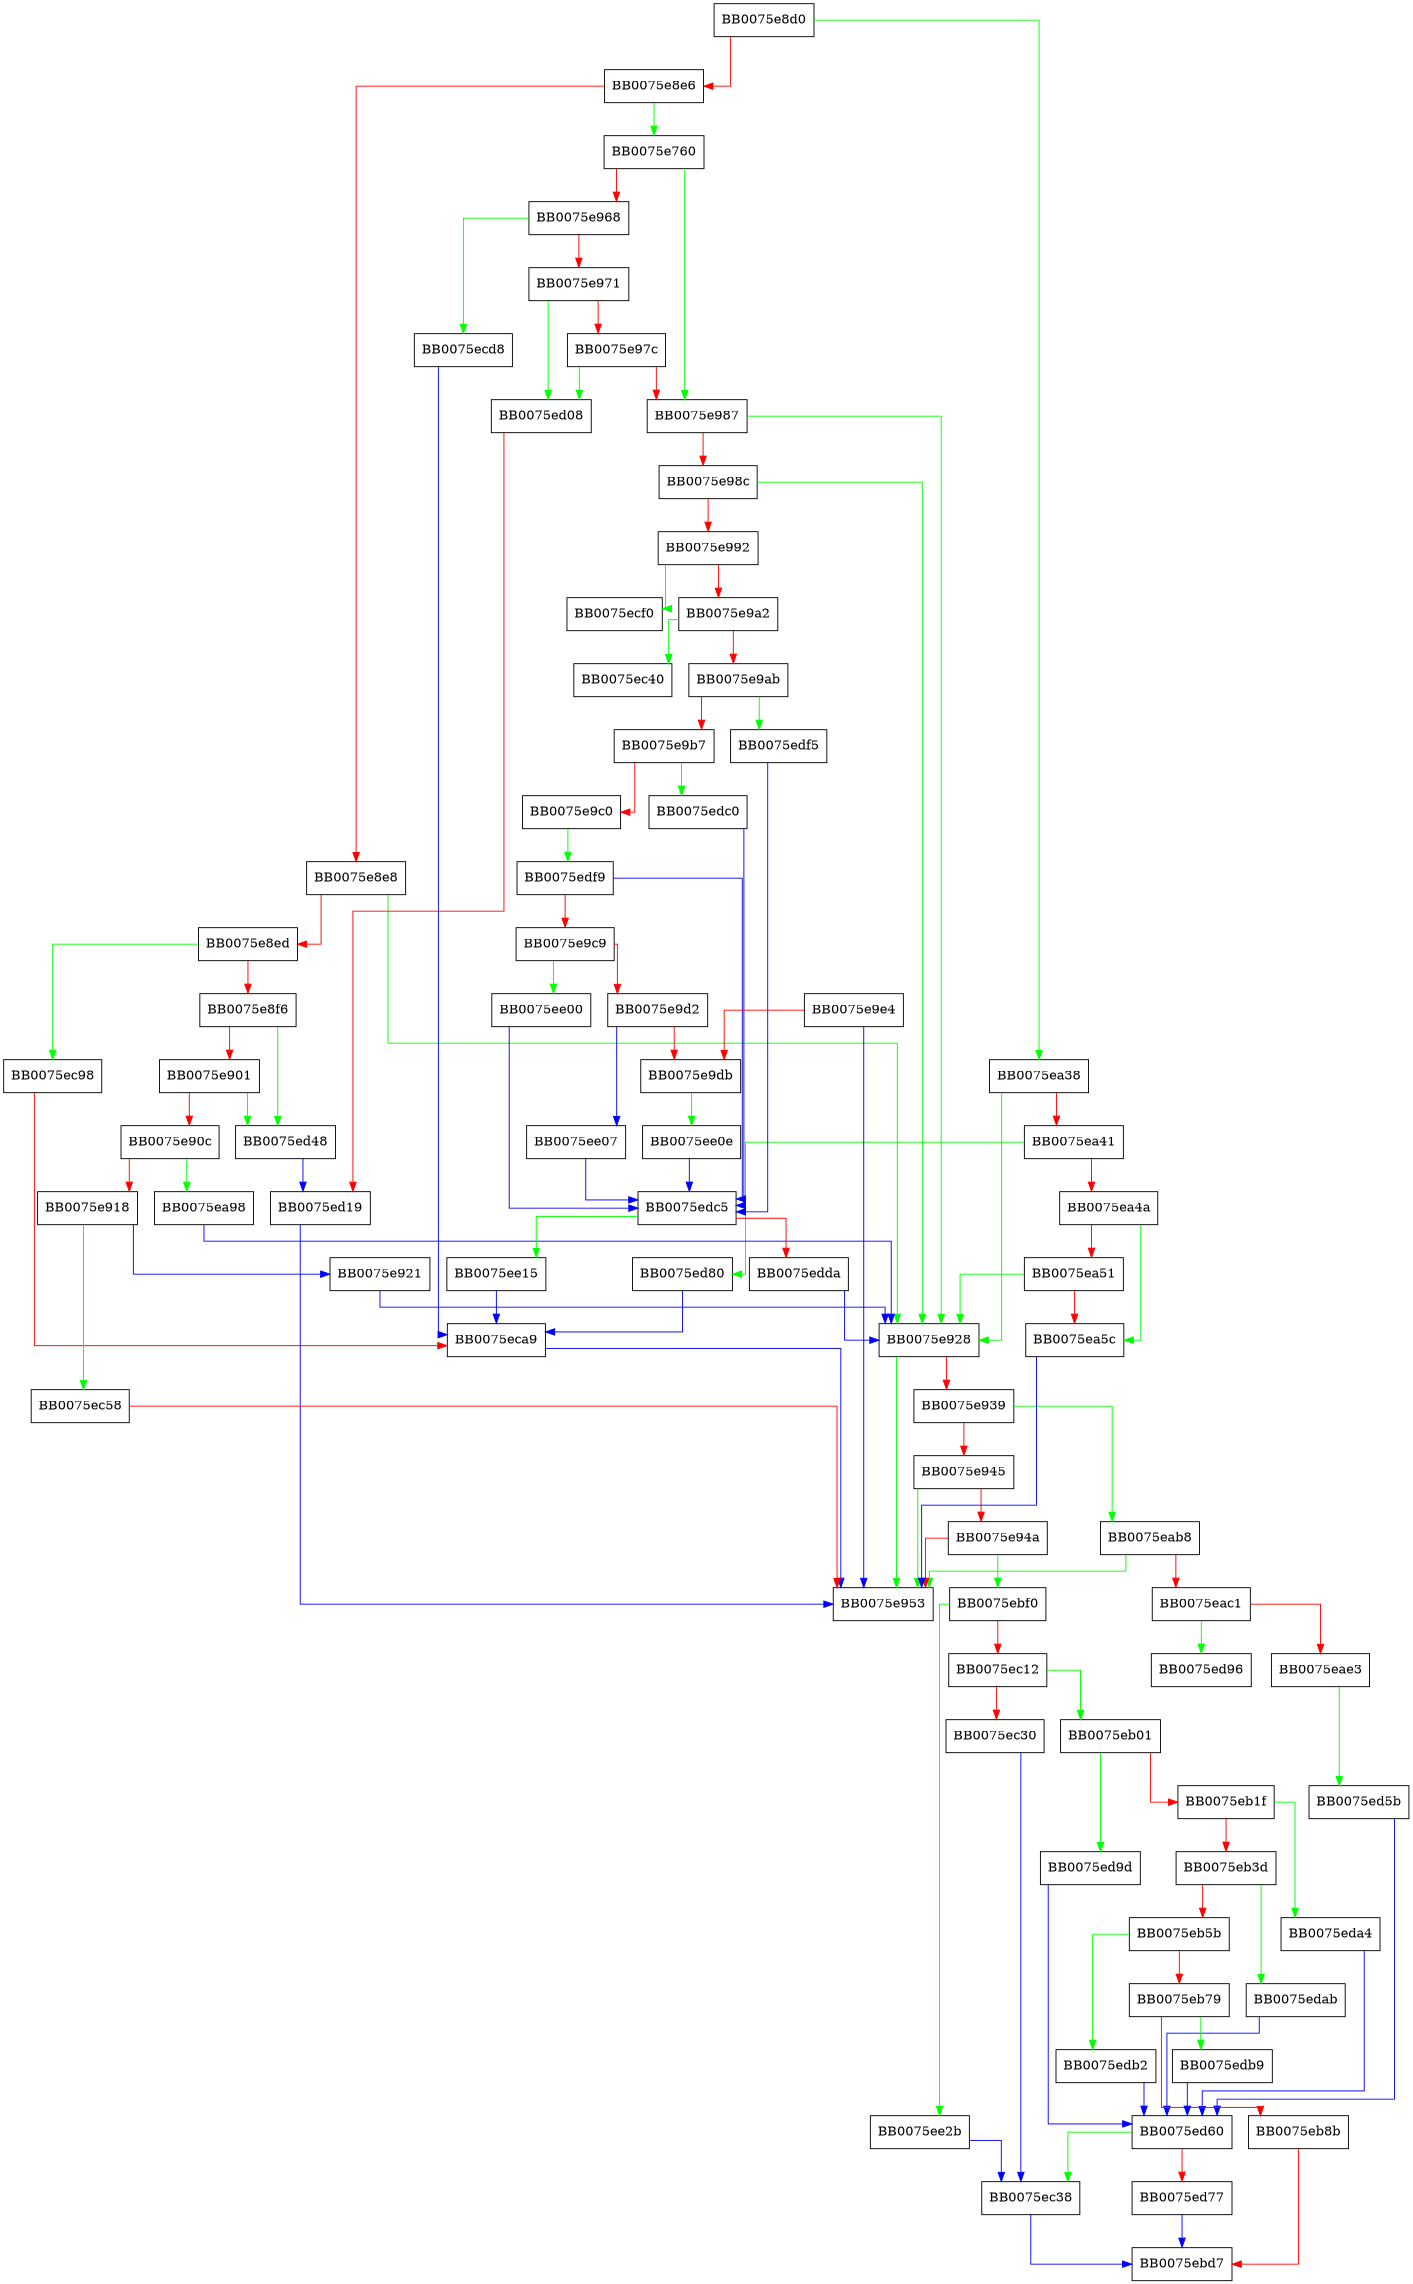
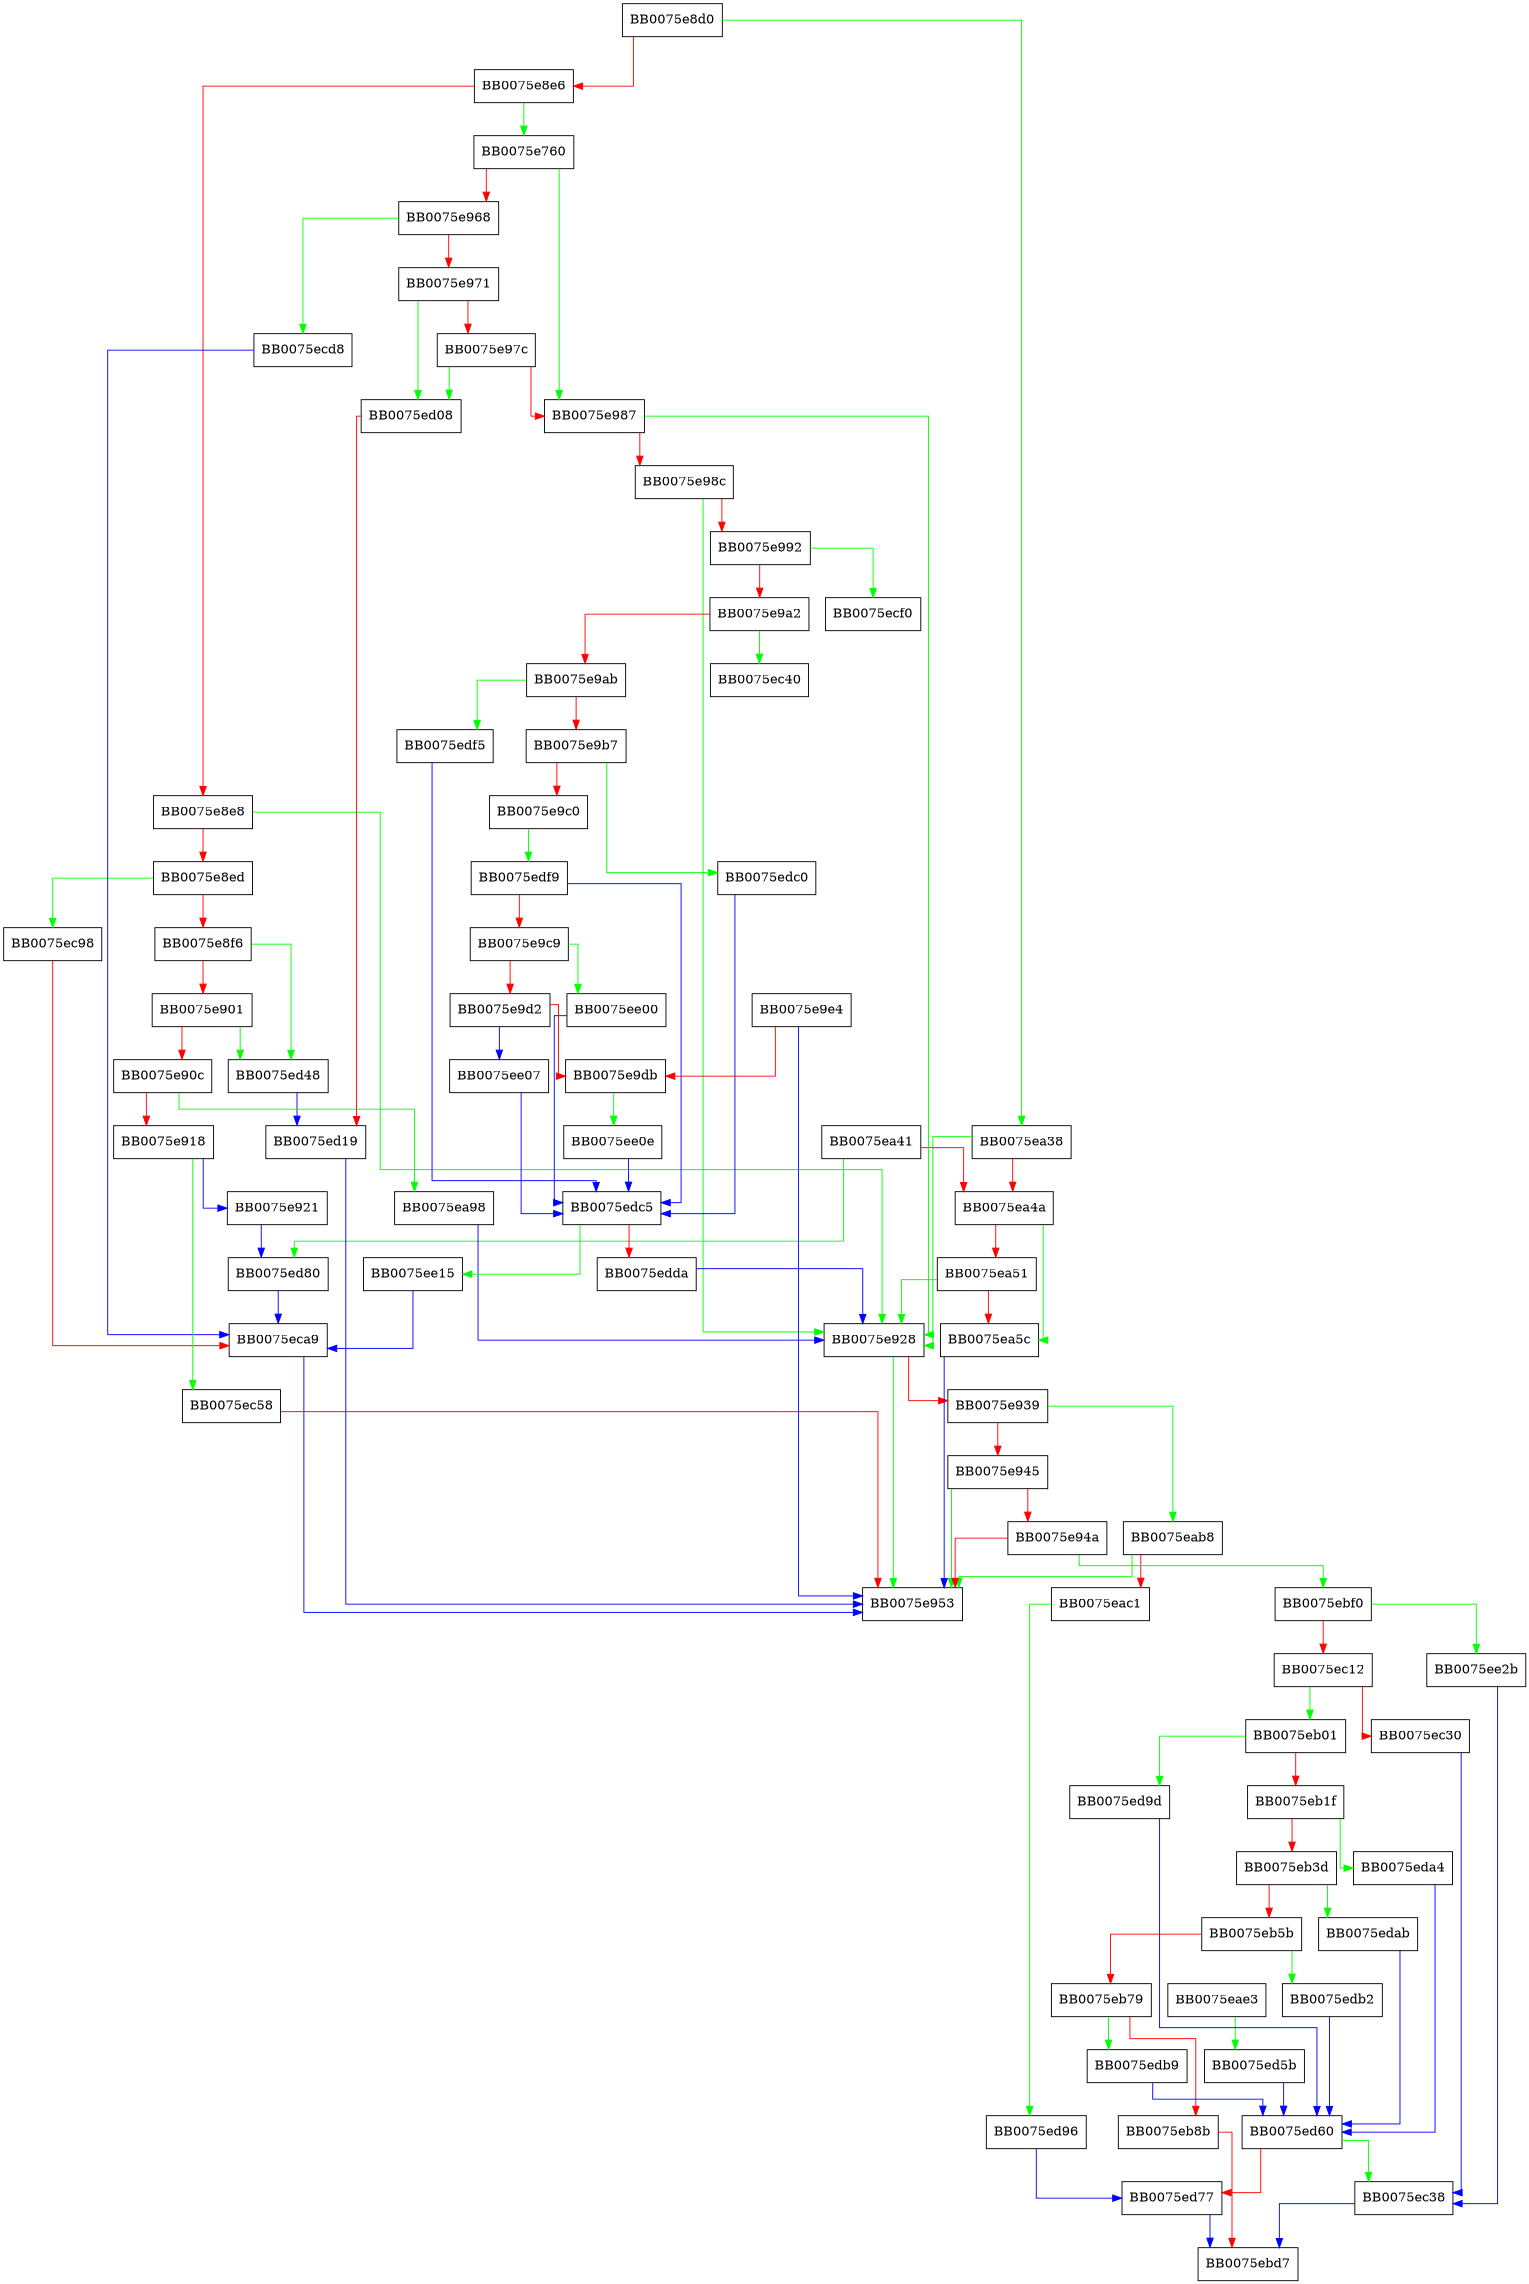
(1056, 1104) -> (1013, 1170)
(628, 1307) -> (261, 1236)
(1306, 1604) -> none
none -> (1050, 2198)
